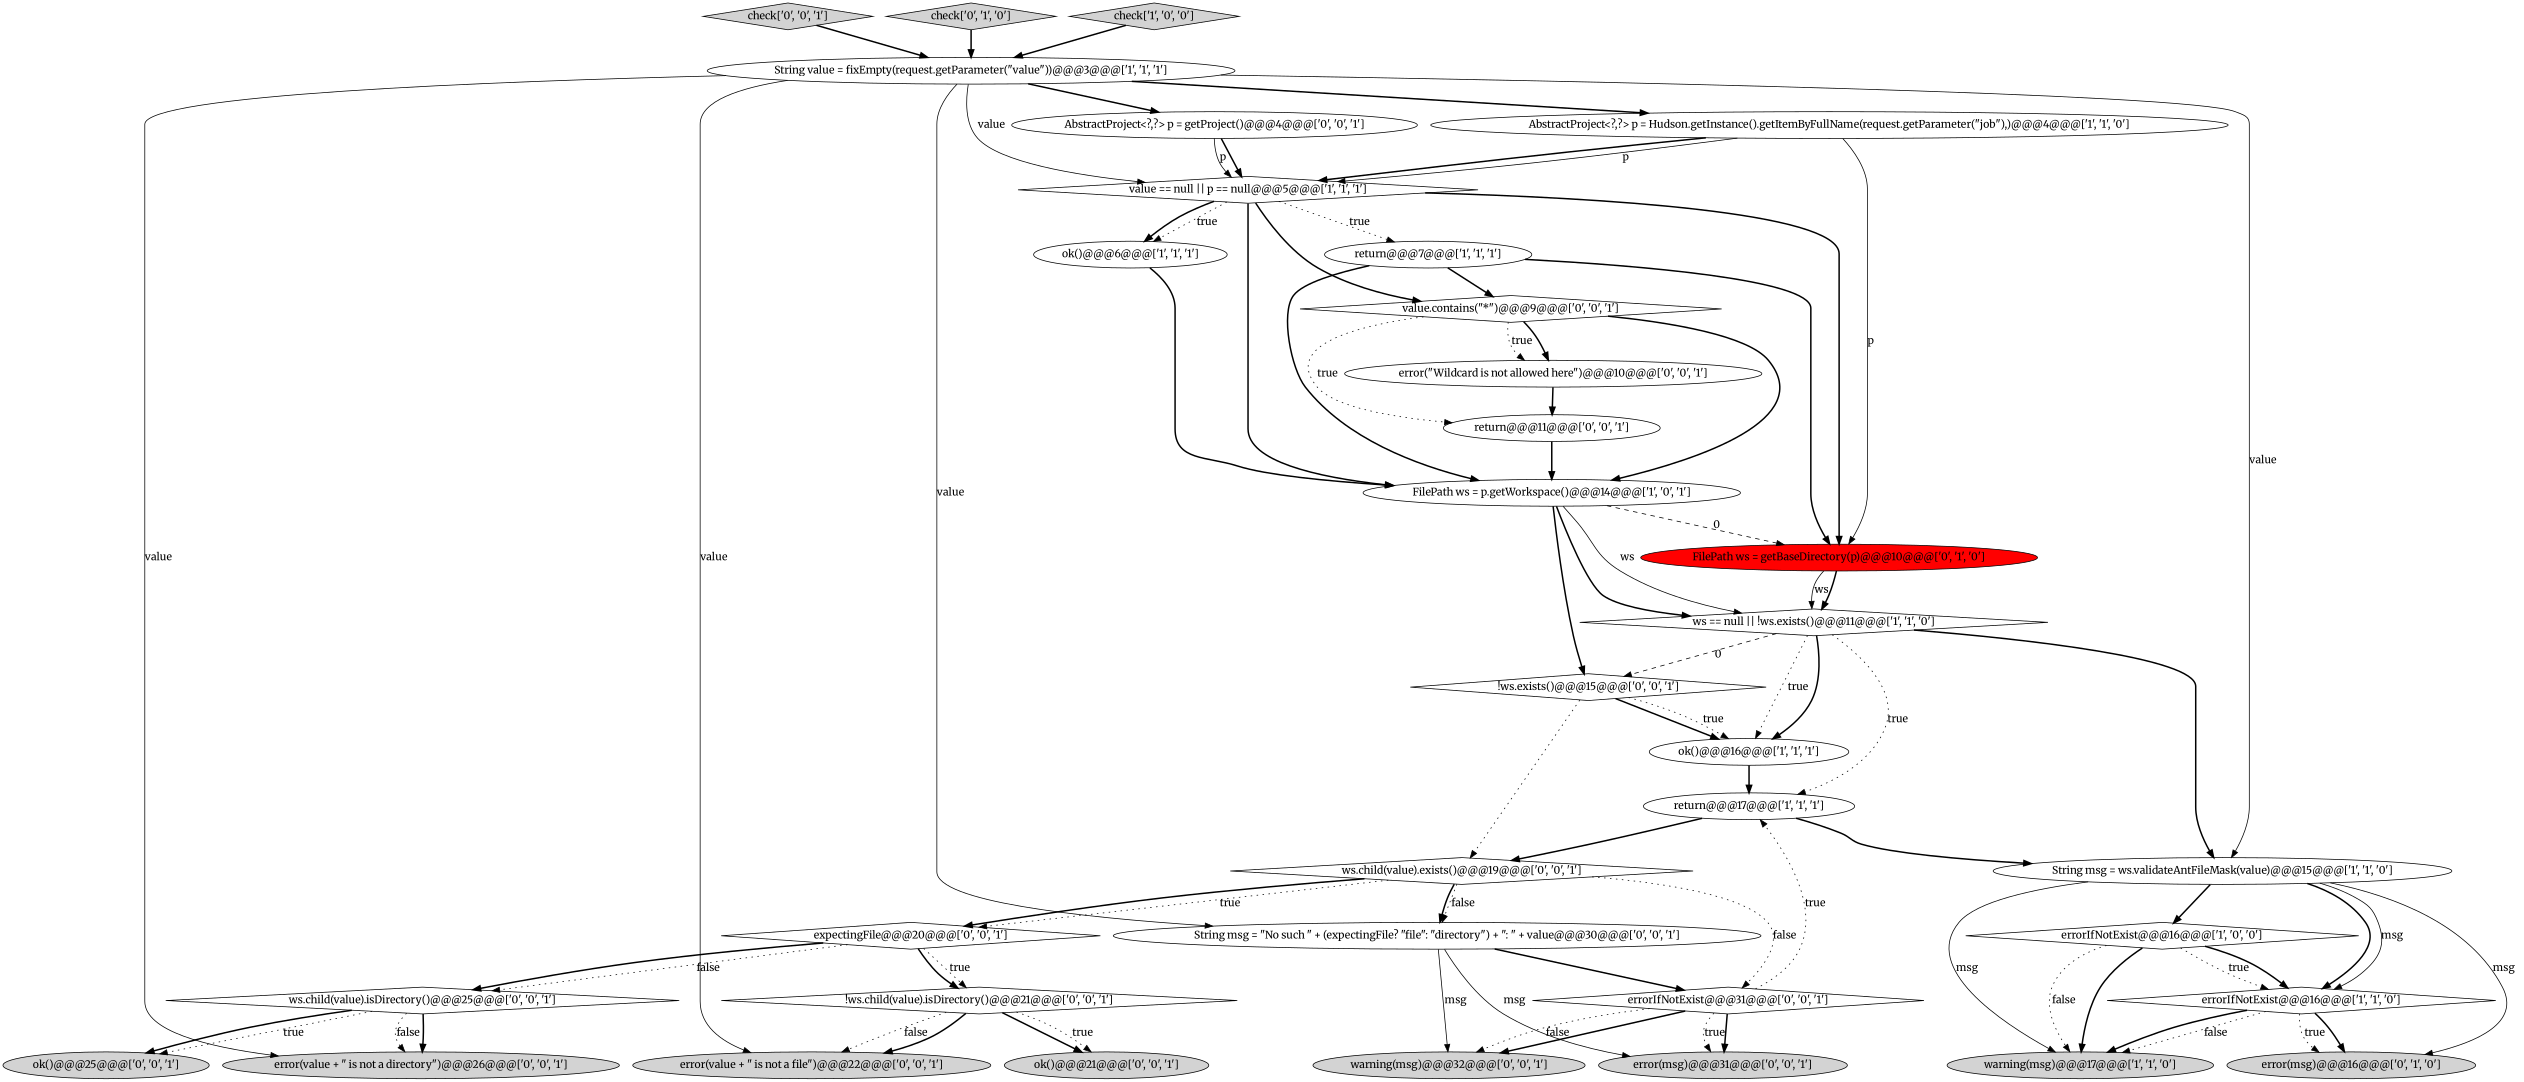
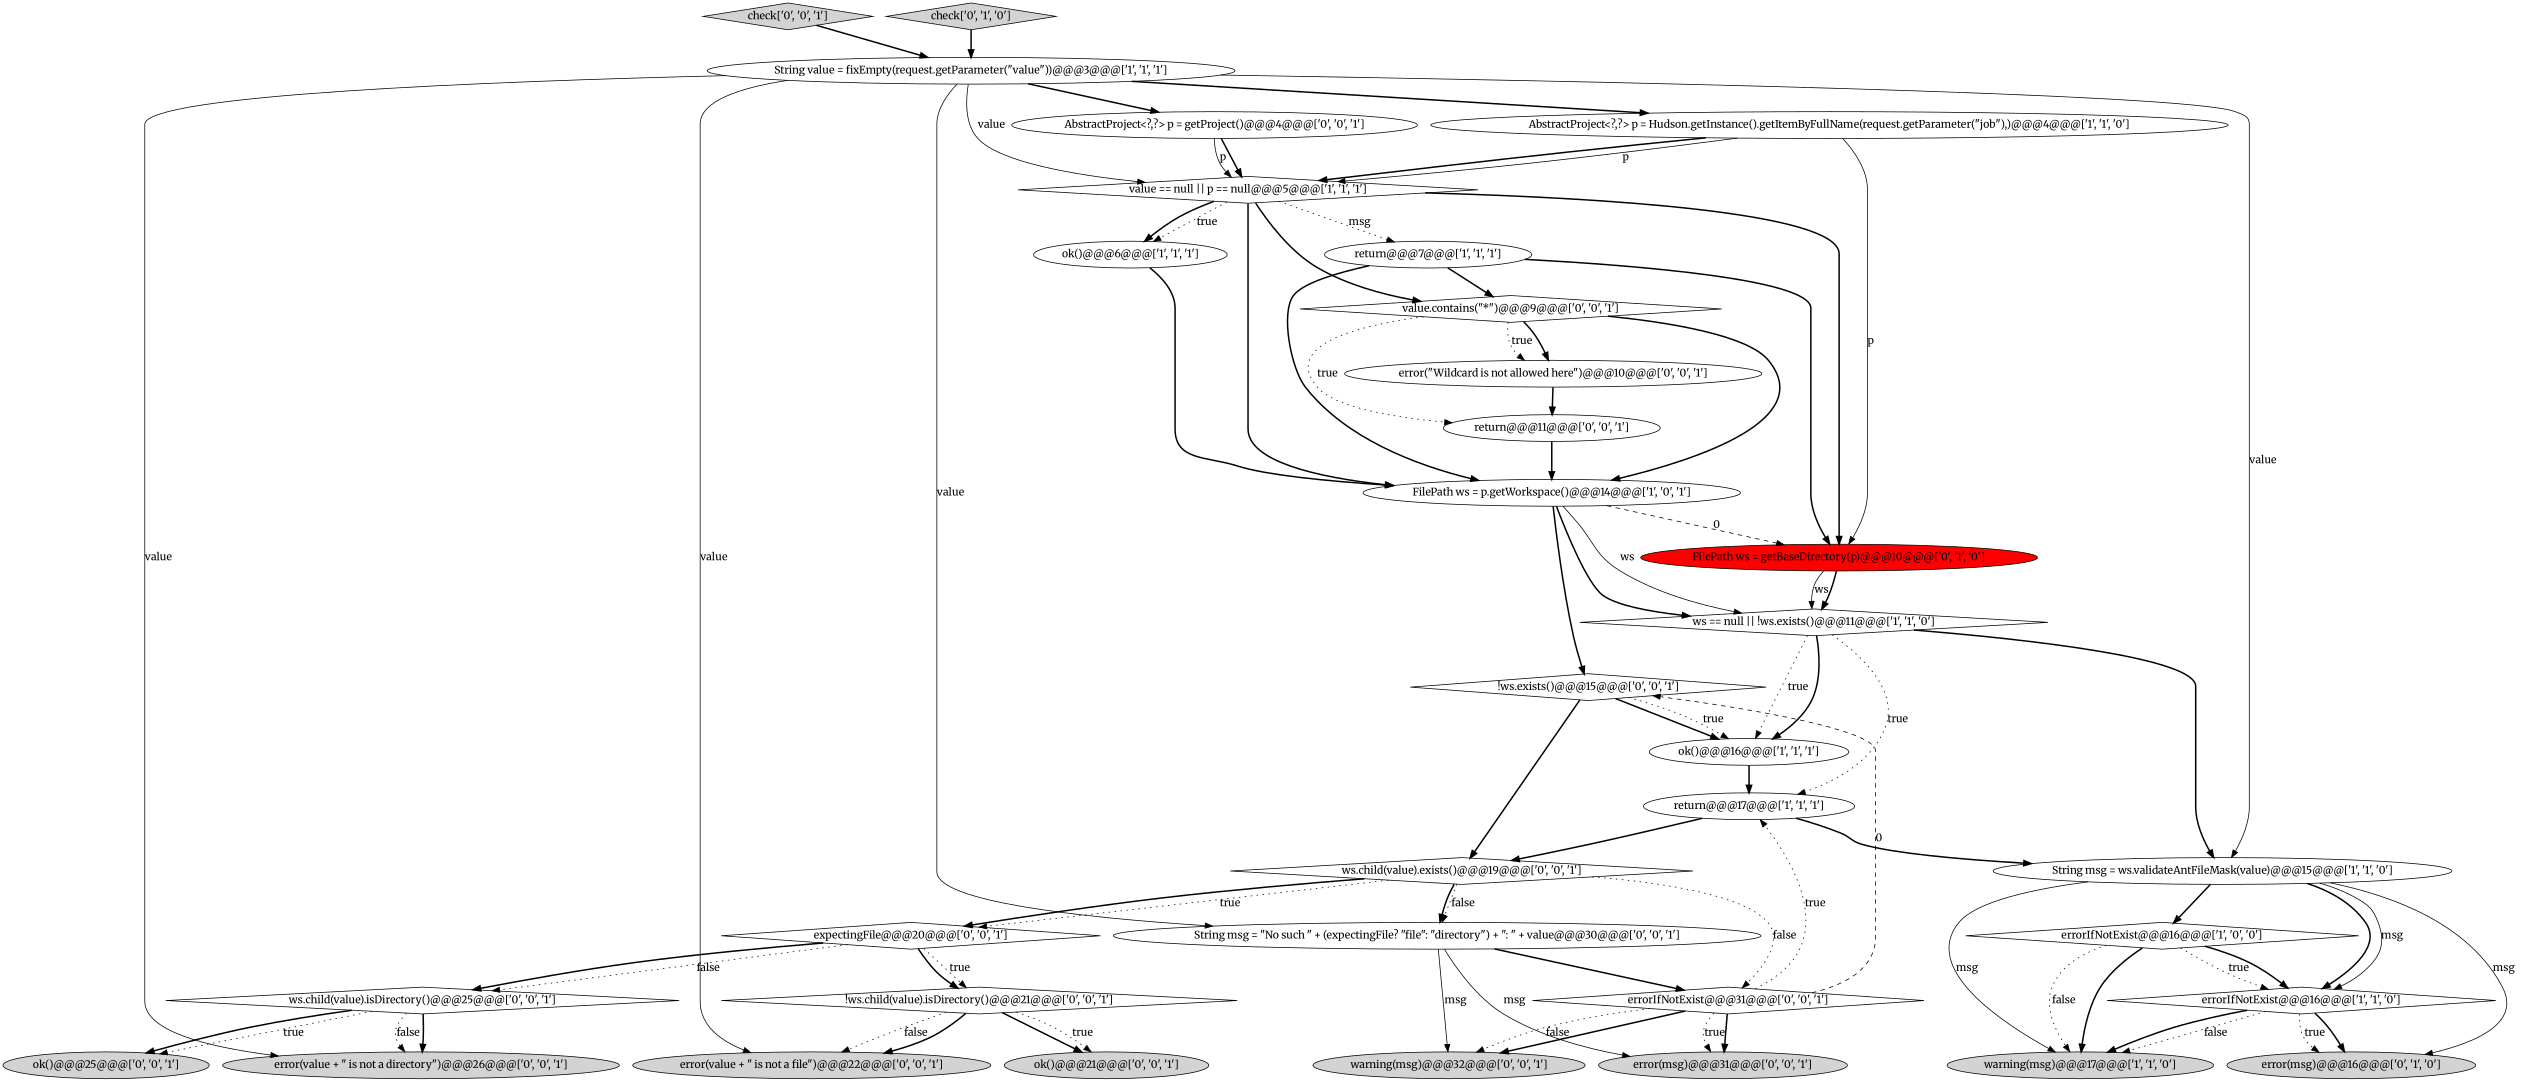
(1154, 16) -> none
(1360, 222) -> (1360, 222)
(1704, 654) -> (1876, 777)
(1527, 776) -> (1527, 776)
